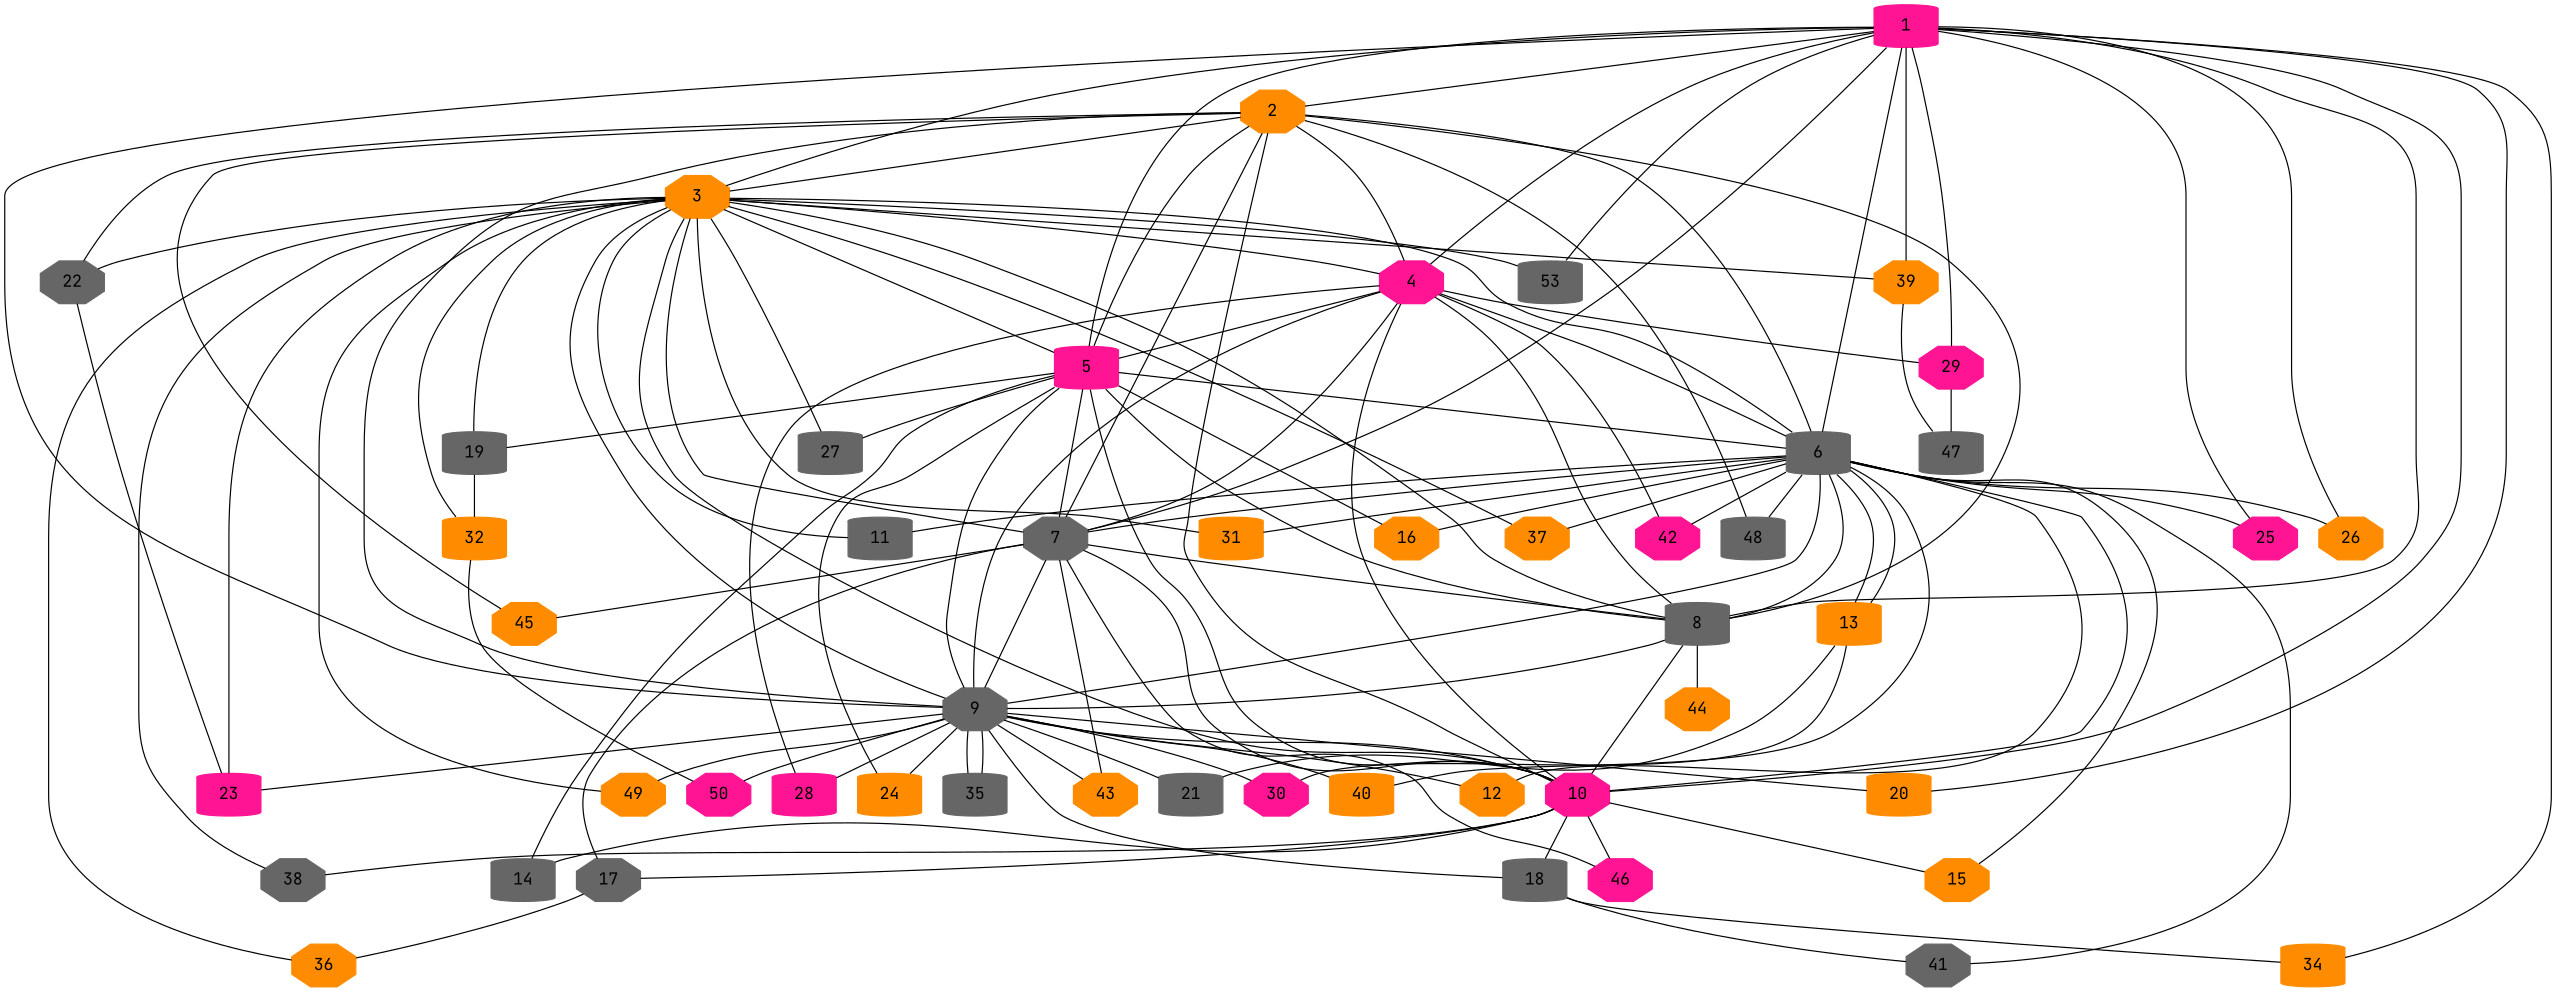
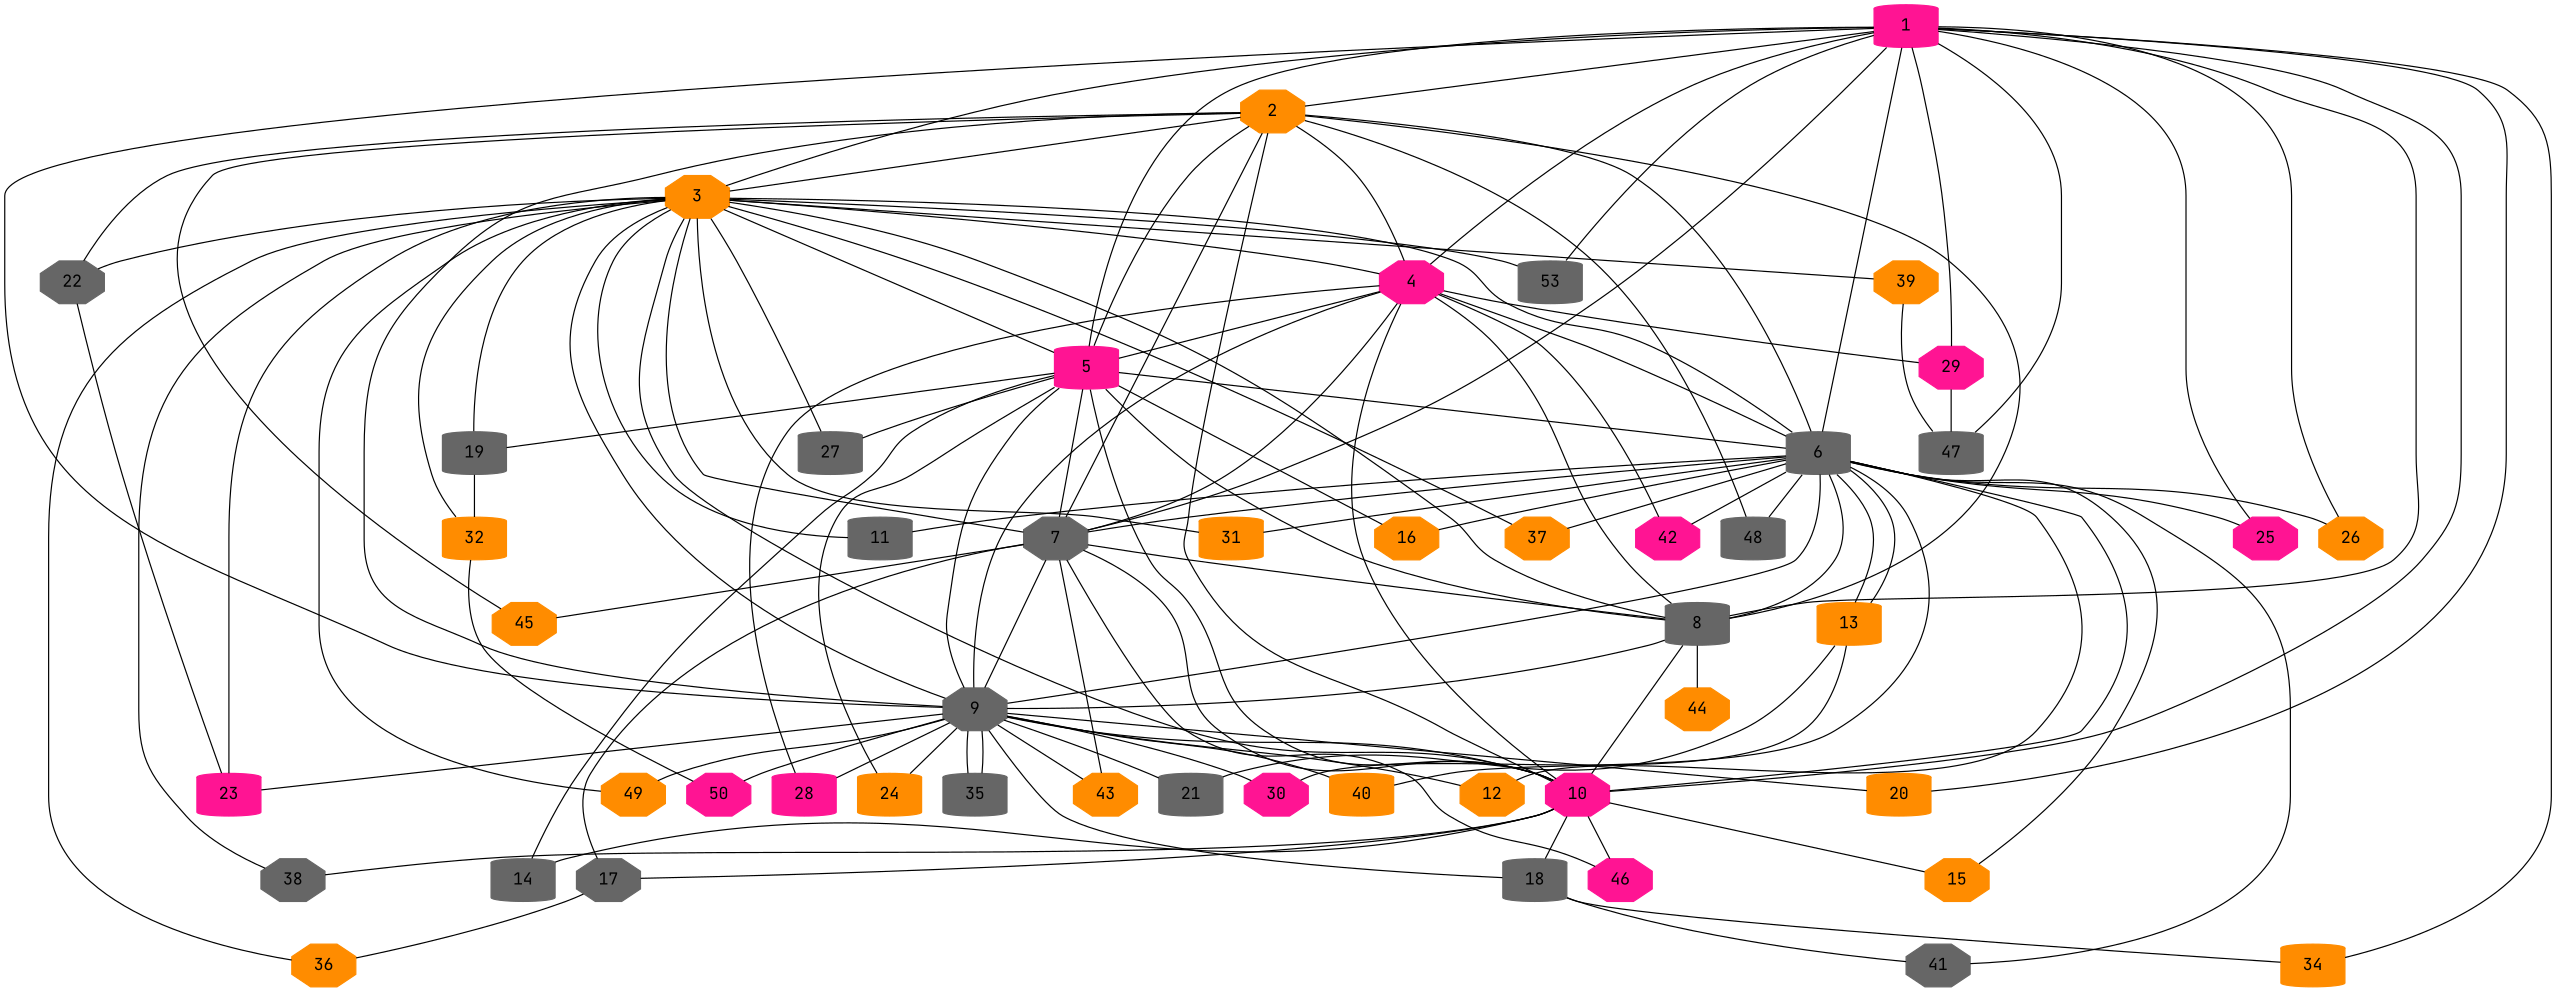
(1906, 154) -> (2061, 226)
